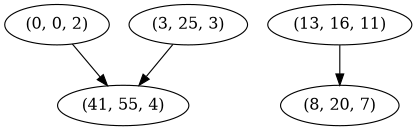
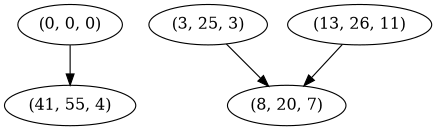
(57, 25) -> (70, 25)
(340, 25) -> (360, 25)
(160, 60) -> (243, 61)
